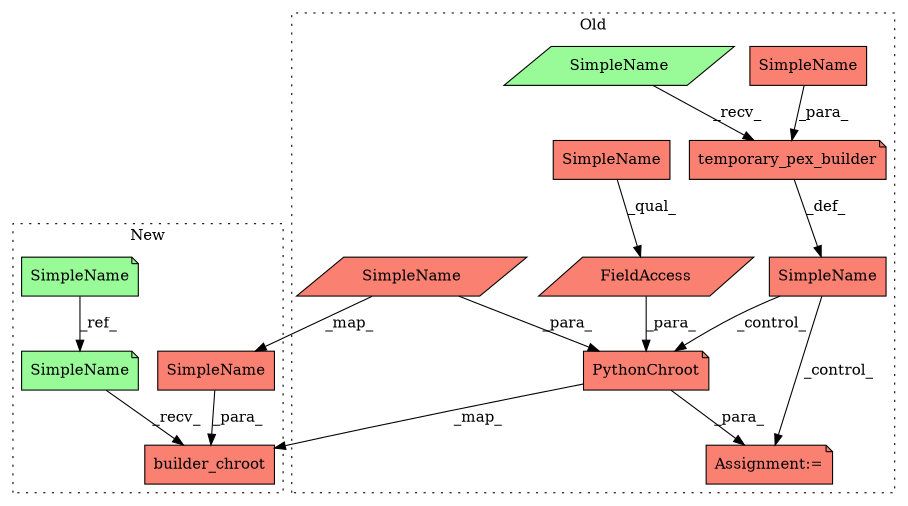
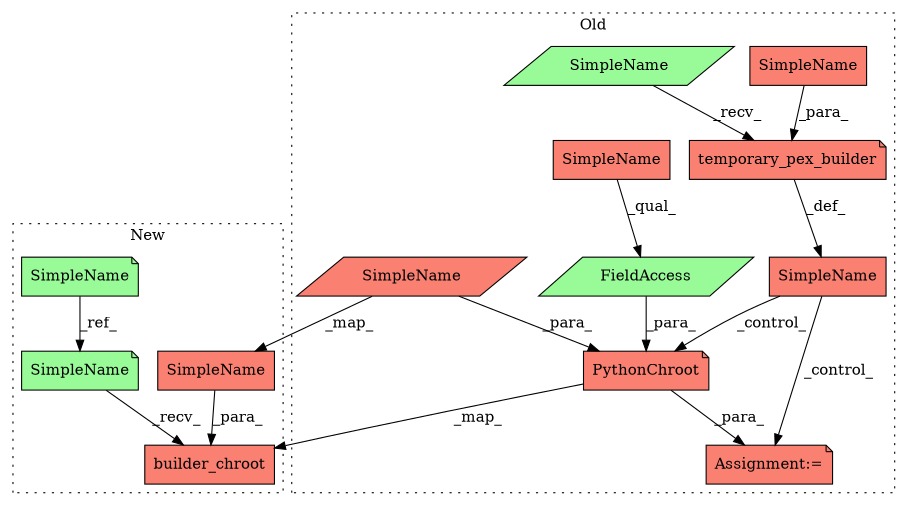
(646, 277) -> (646, 277)
